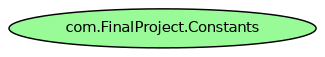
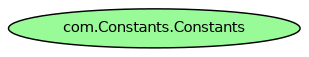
(163, 28) -> (154, 28)
